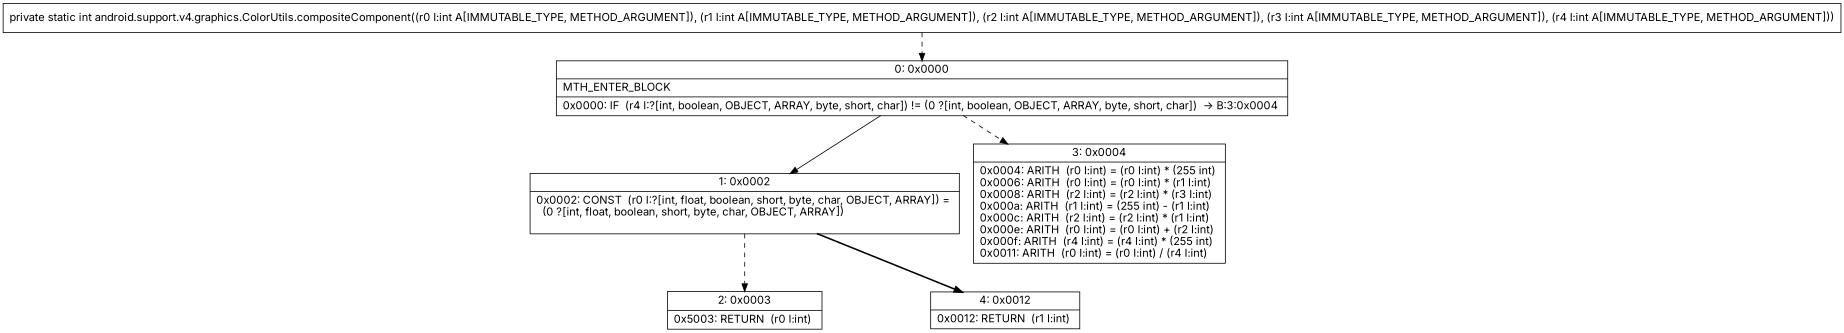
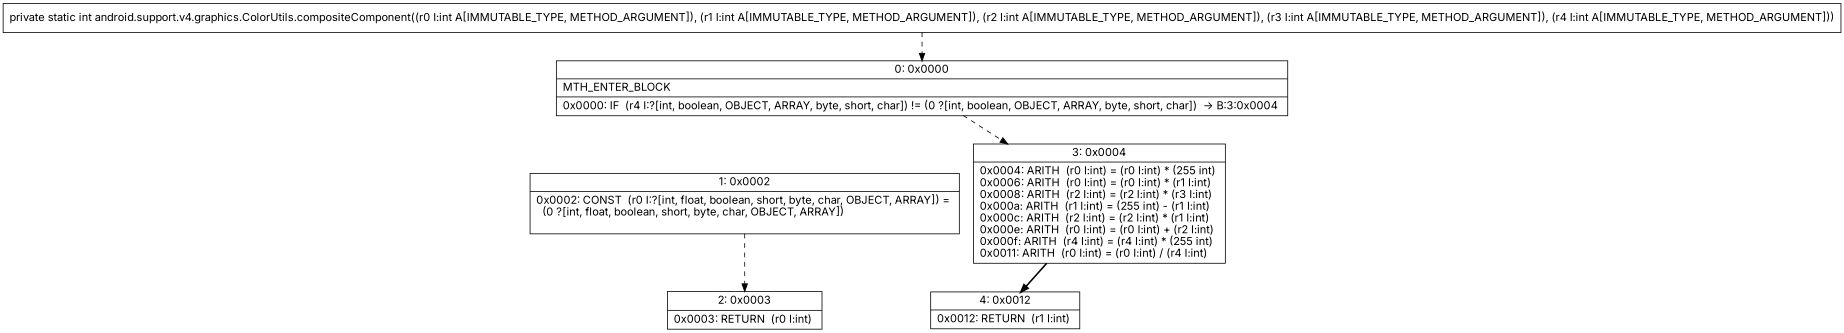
(839, 142) -> none
(886, 261) -> (1036, 275)
(744, 319) -> (745, 319)
